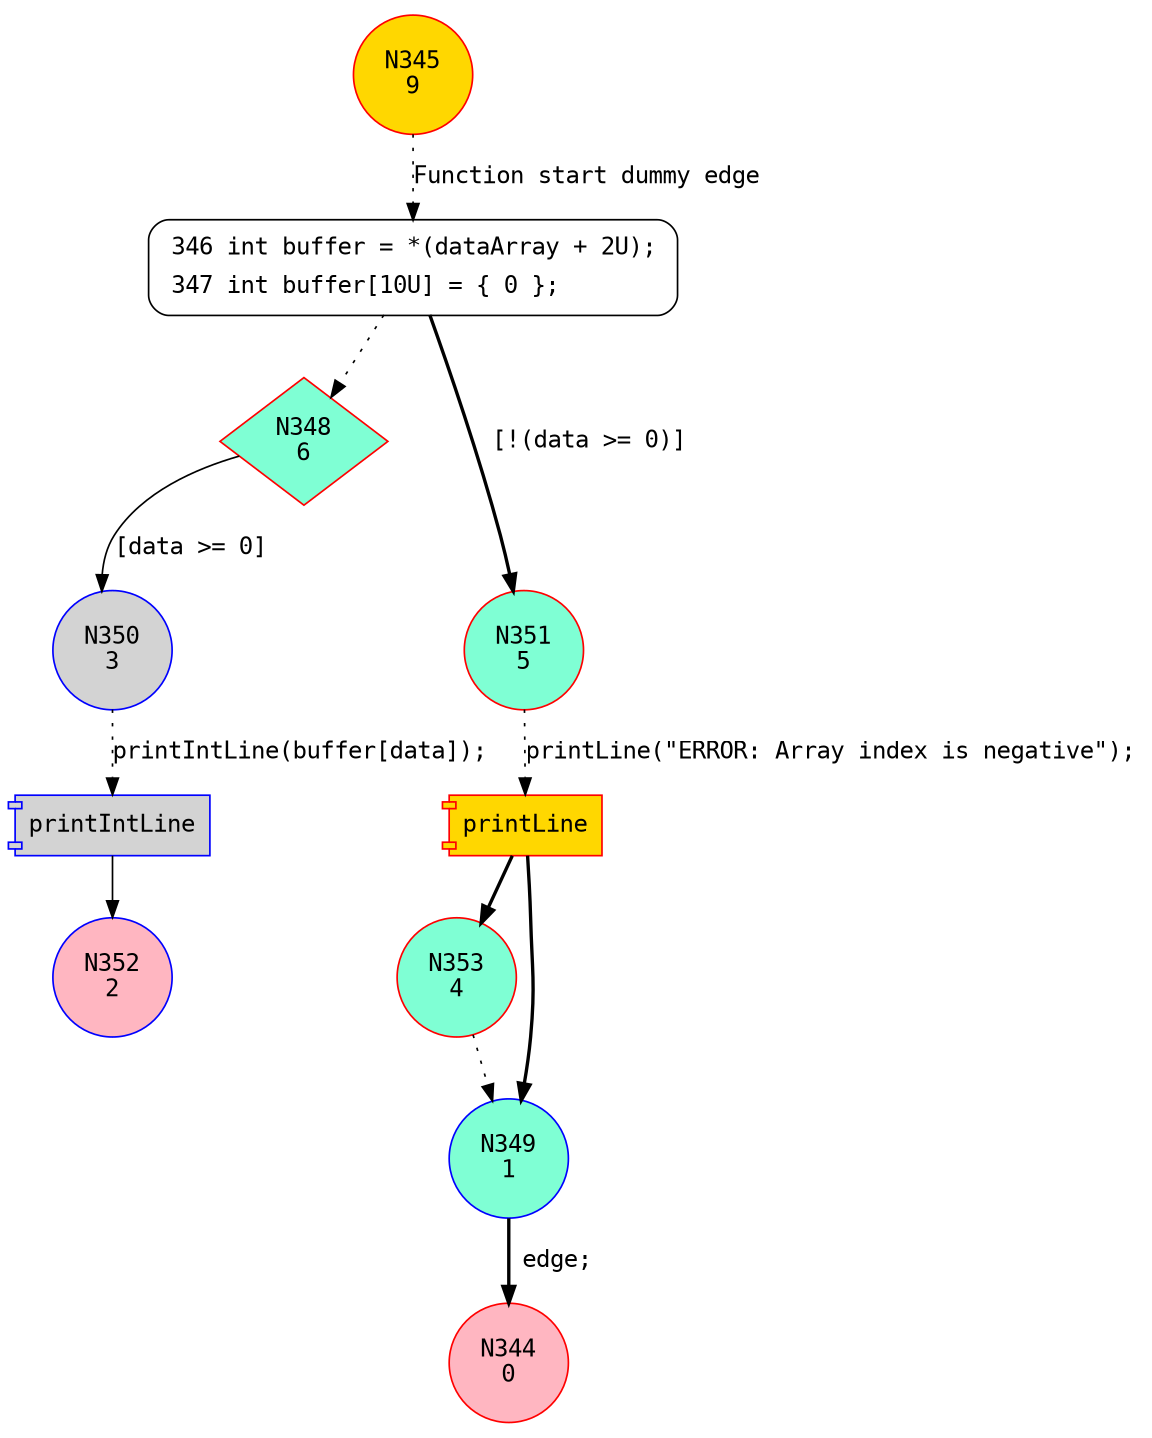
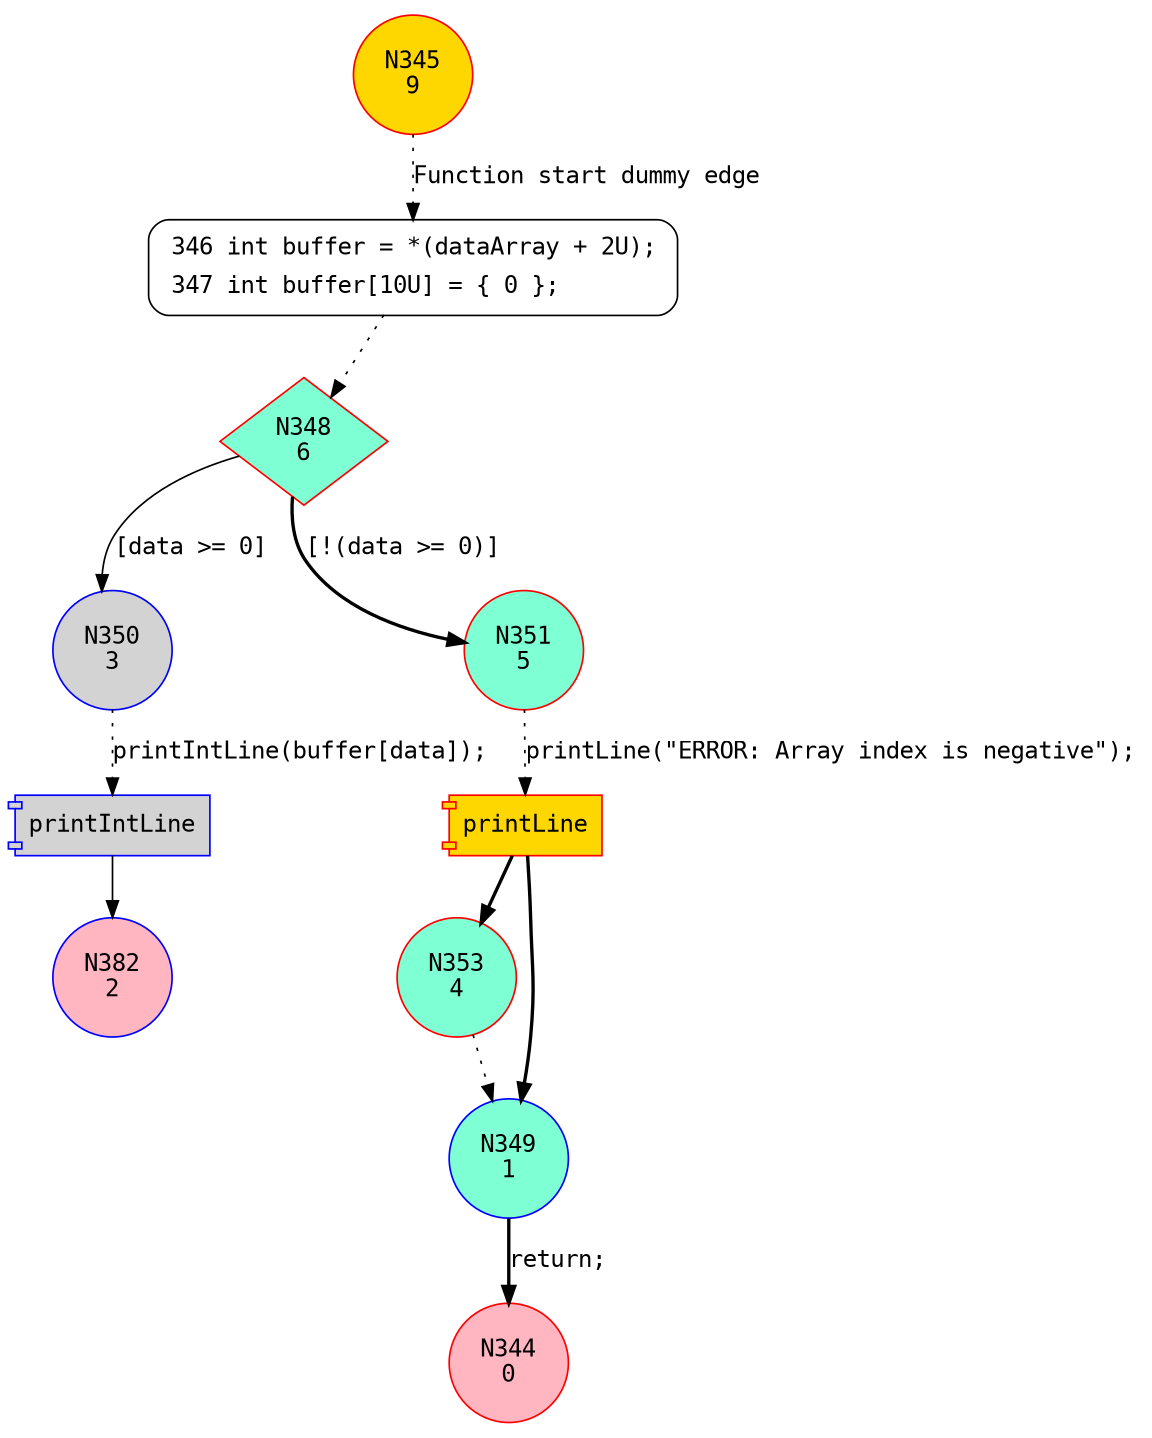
(473, 444) -> (341, 596)
(113, 977) -> (113, 977)
(557, 1261) -> (557, 1261)
